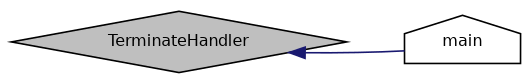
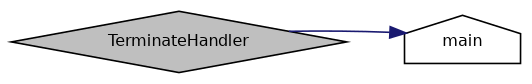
(355, 53) -> (339, 31)
